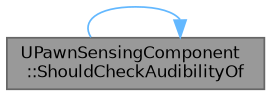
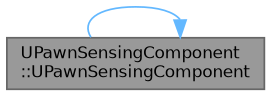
(136, 64) -> (136, 64)
